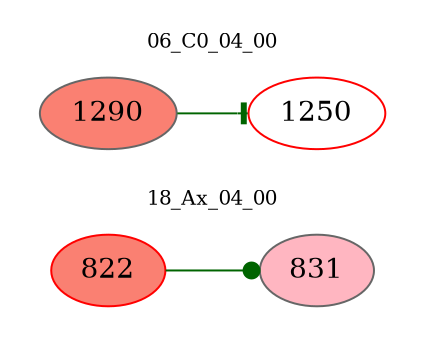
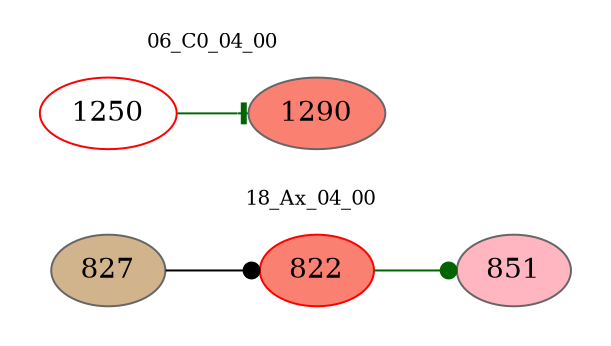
(207, 113) -> (207, 113)
none -> (108, 270)
(317, 270) -> (514, 270)
